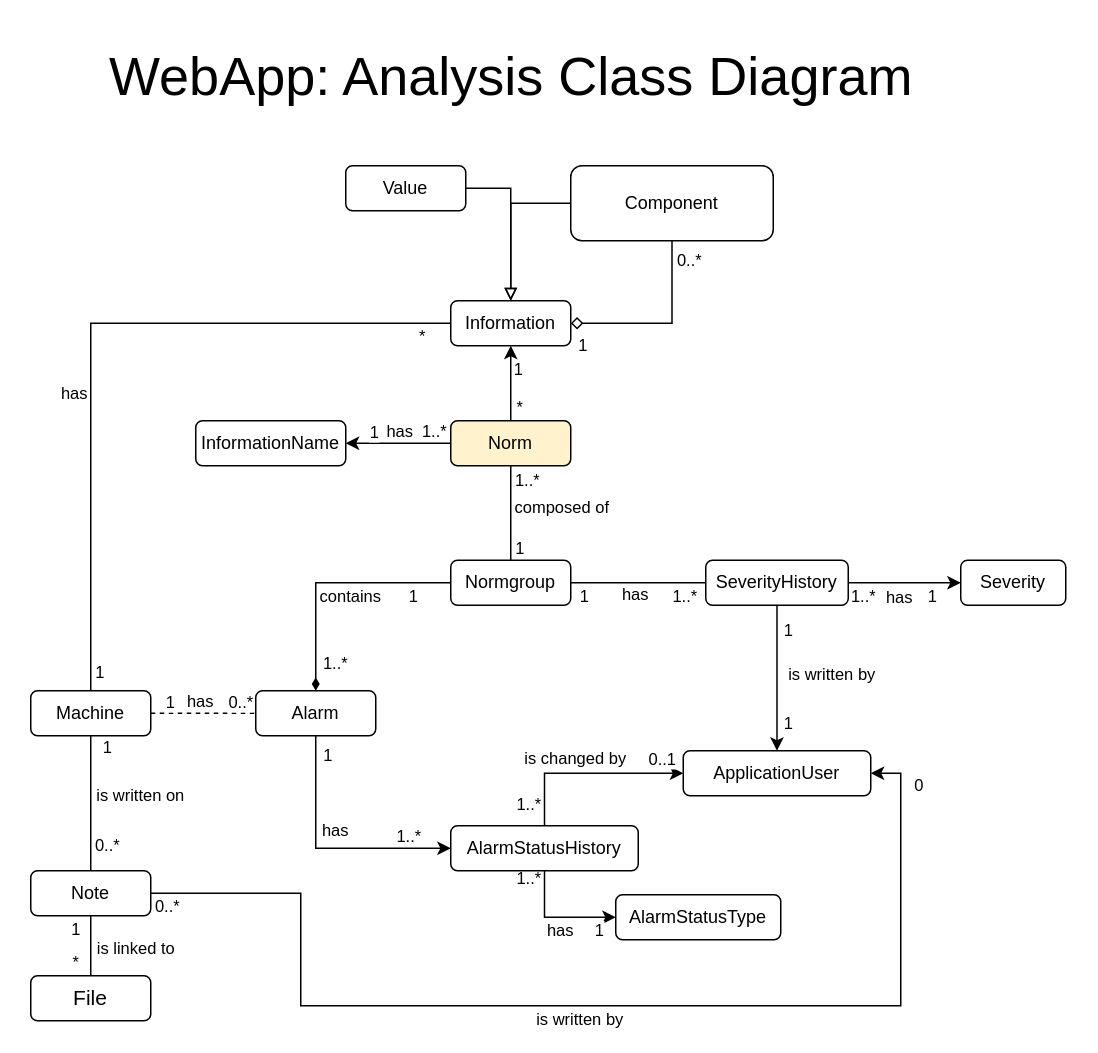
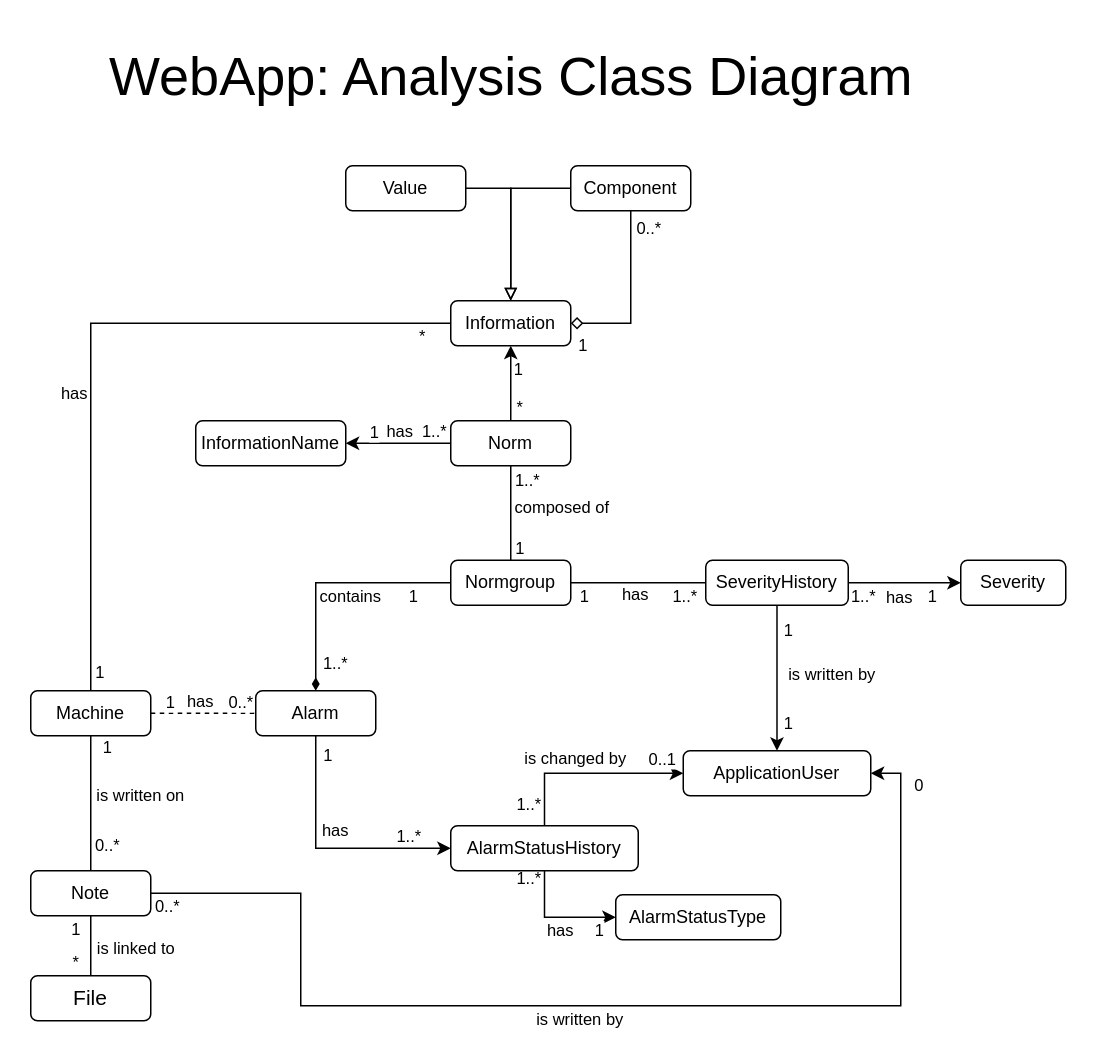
(672, 203) -> (631, 188)
(511, 443) -> (511, 443)
